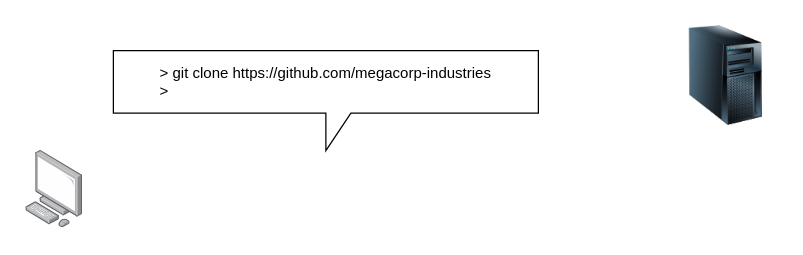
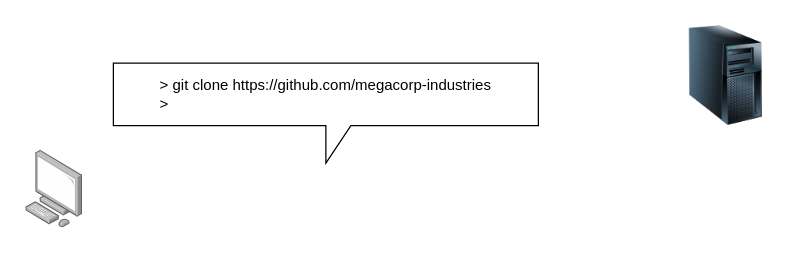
(326, 101) -> (326, 113)
